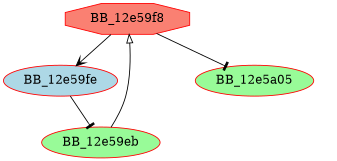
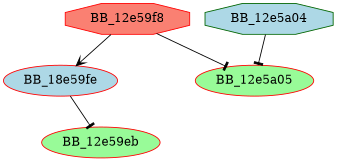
none -> (269, 19)
(61, 81) -> (61, 81)
(128, 87) -> none
